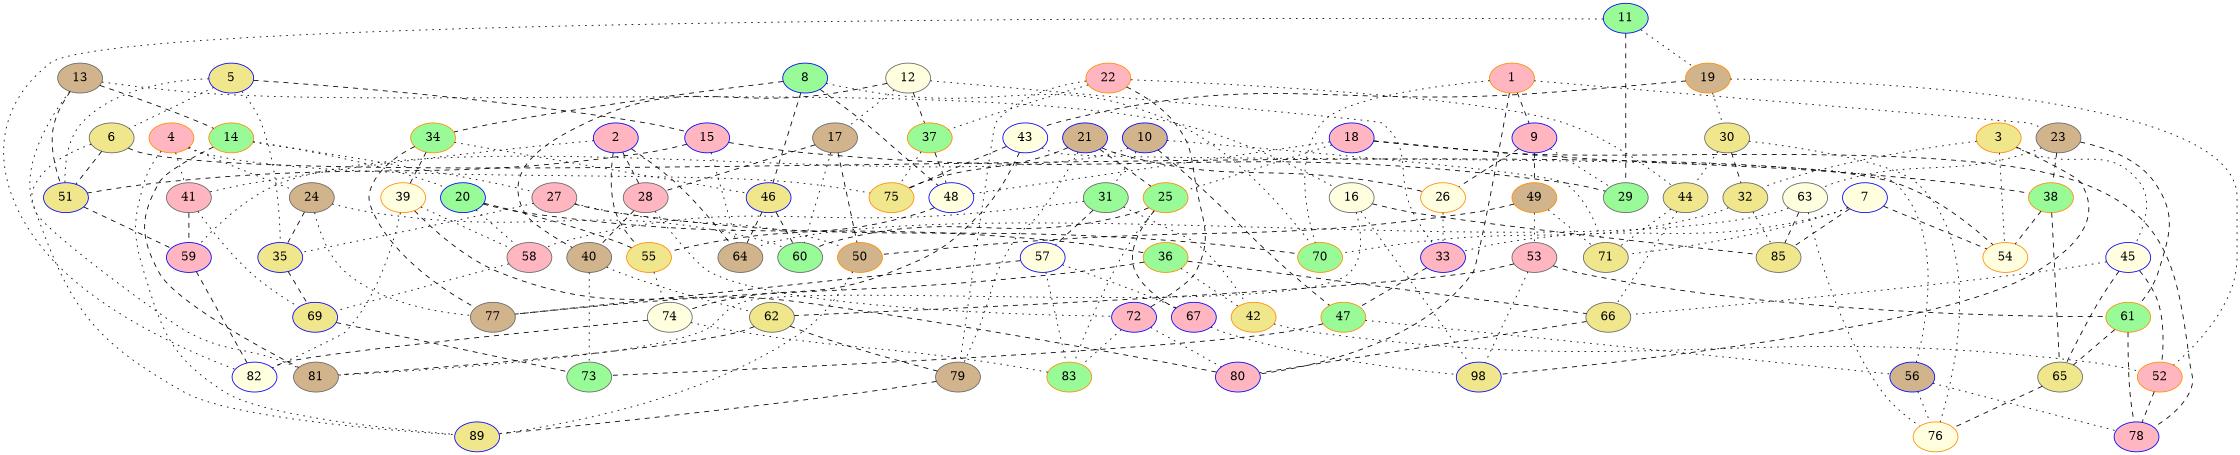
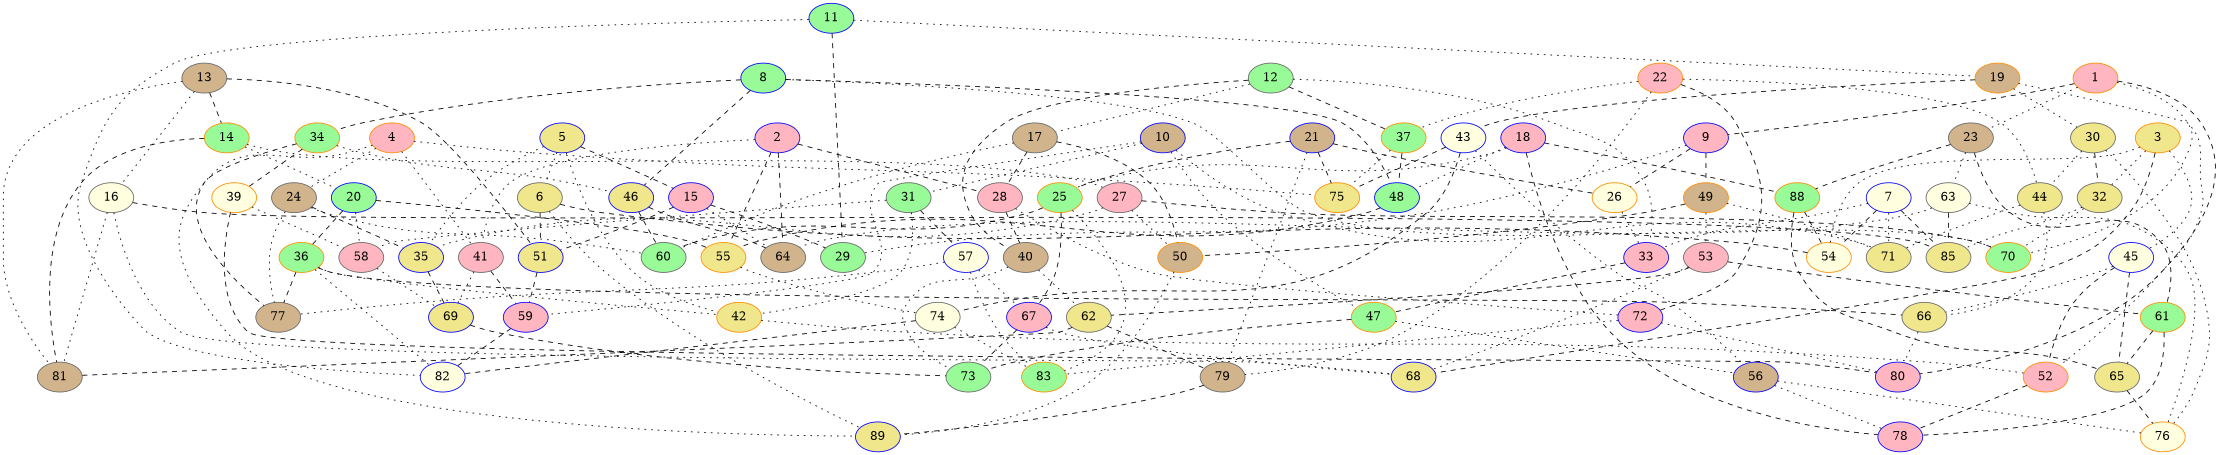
(908, 78) -> (1271, 78)
(111, 101) -> (618, 256)
(951, 198) -> (1397, 198)
(2051, 198) -> (1797, 198)
(1235, 220) -> (1254, 241)
(780, 286) -> (687, 287)
(361, 312) -> (372, 317)
none -> (1001, 345)
(1415, 348) -> (1911, 347)
(1479, 377) -> (1414, 377)
